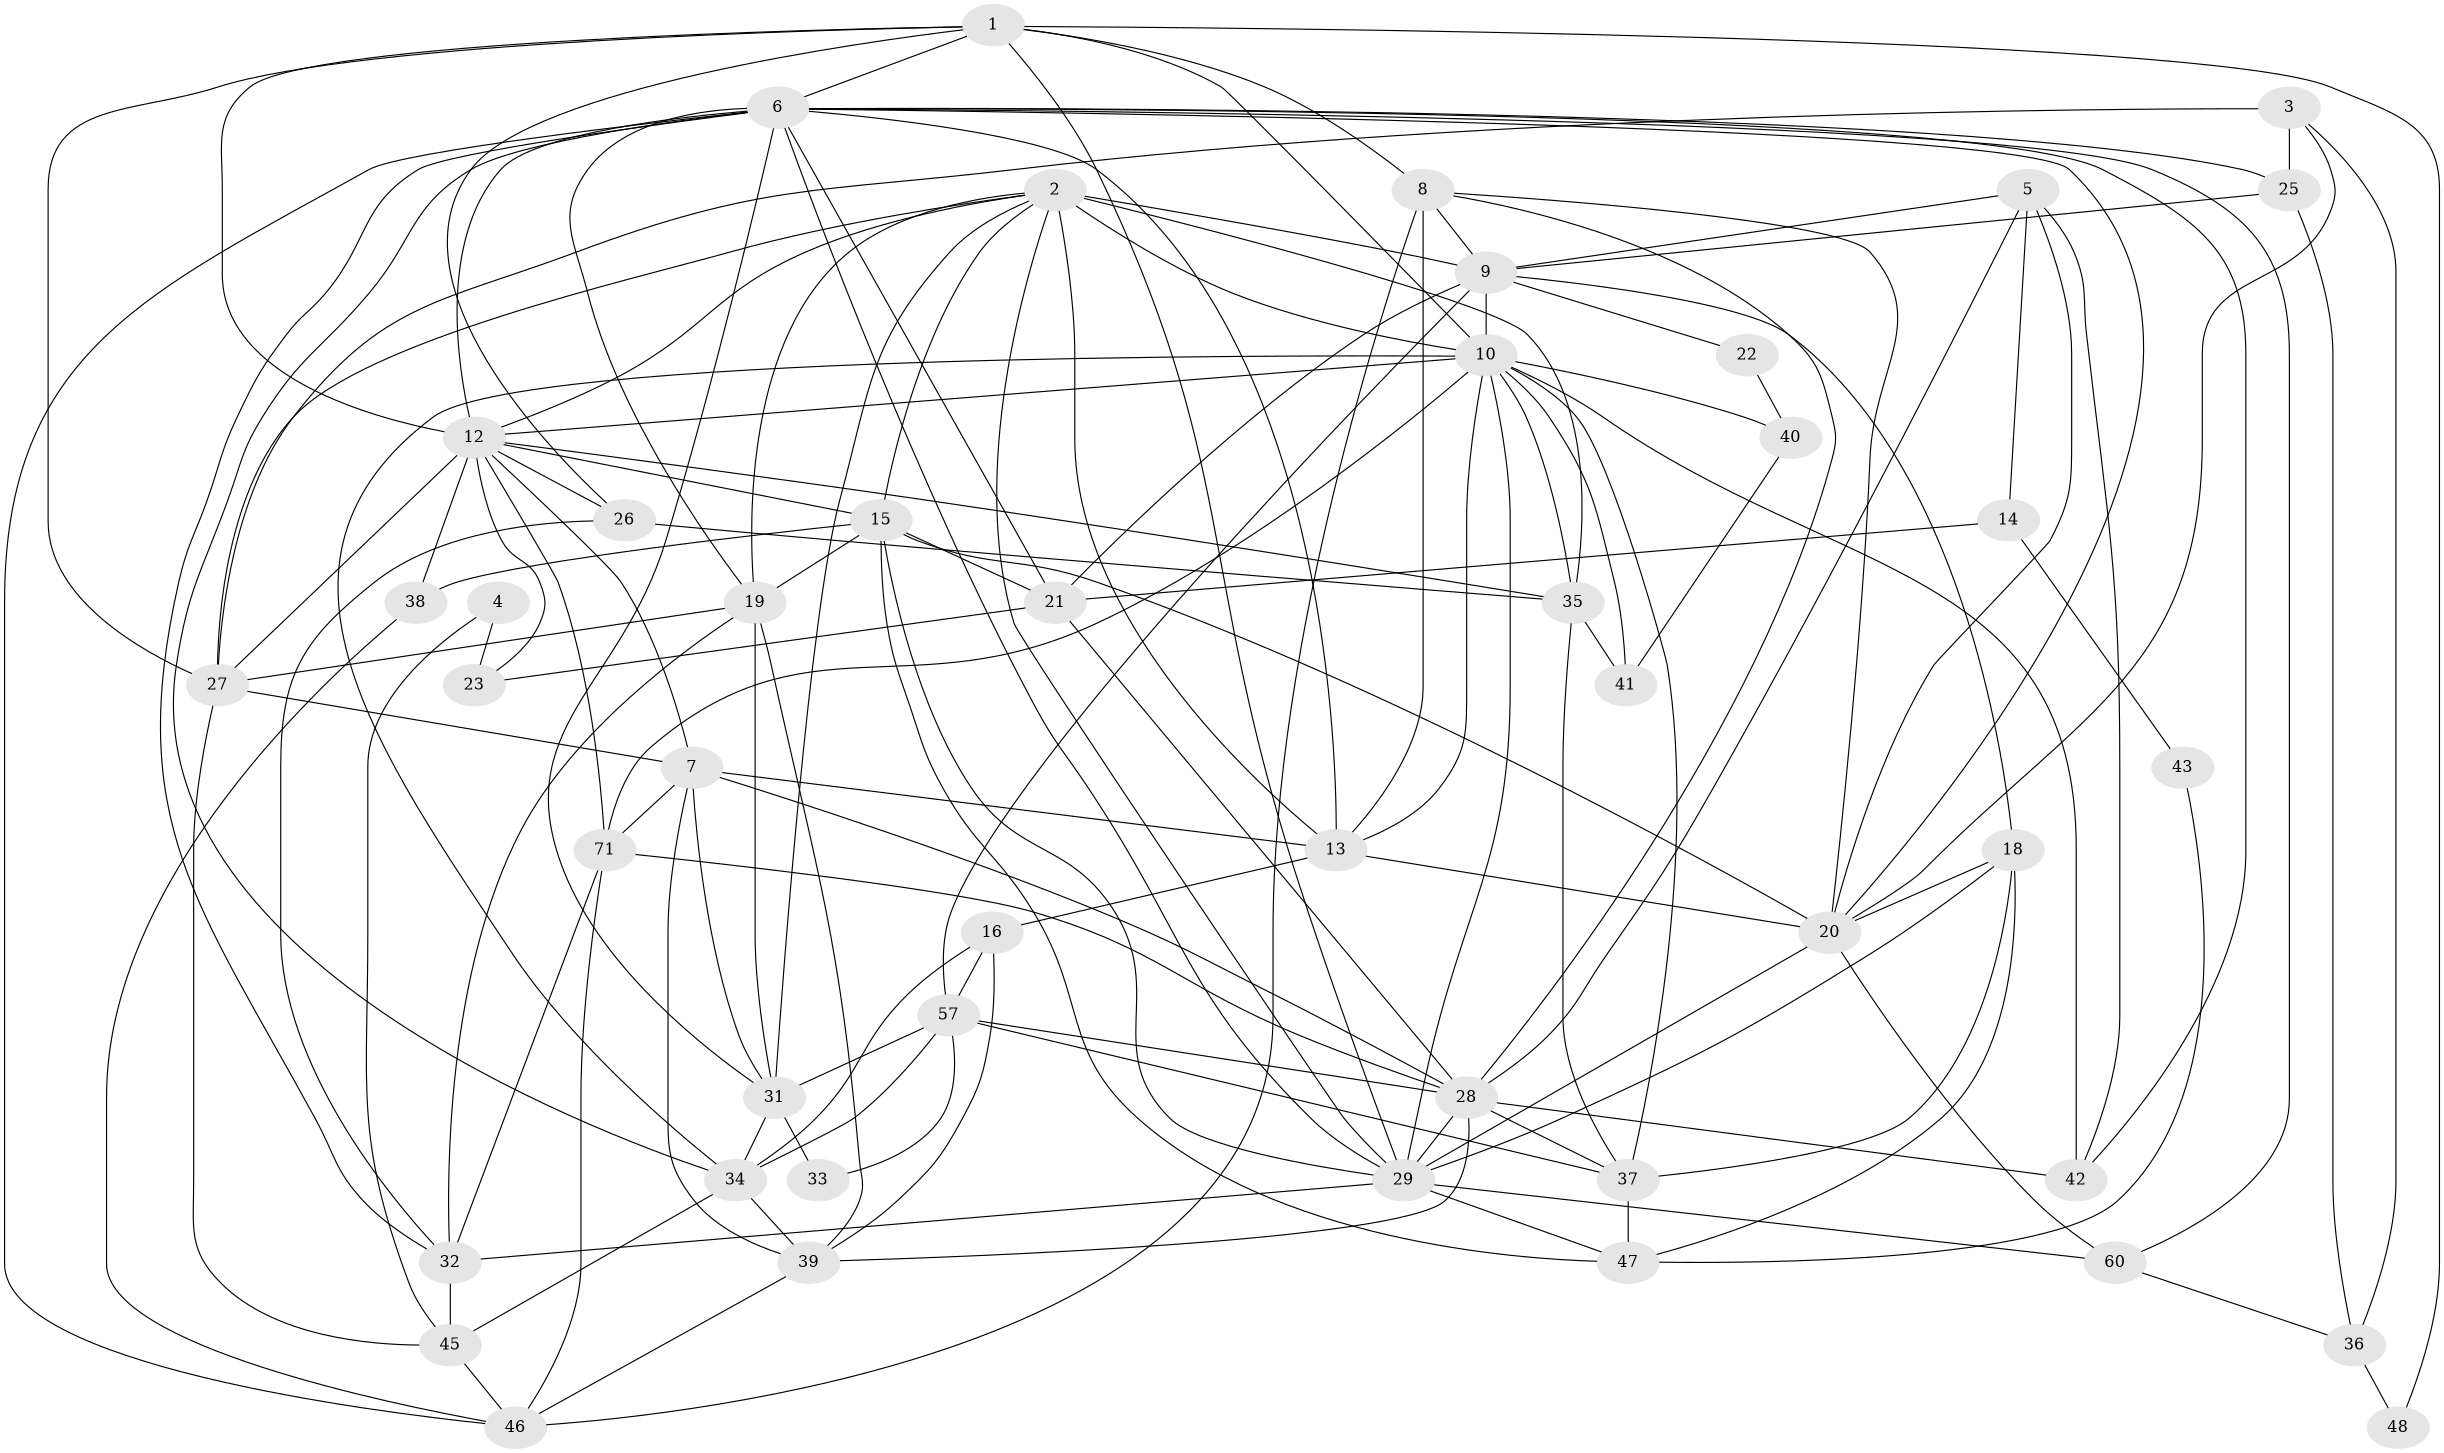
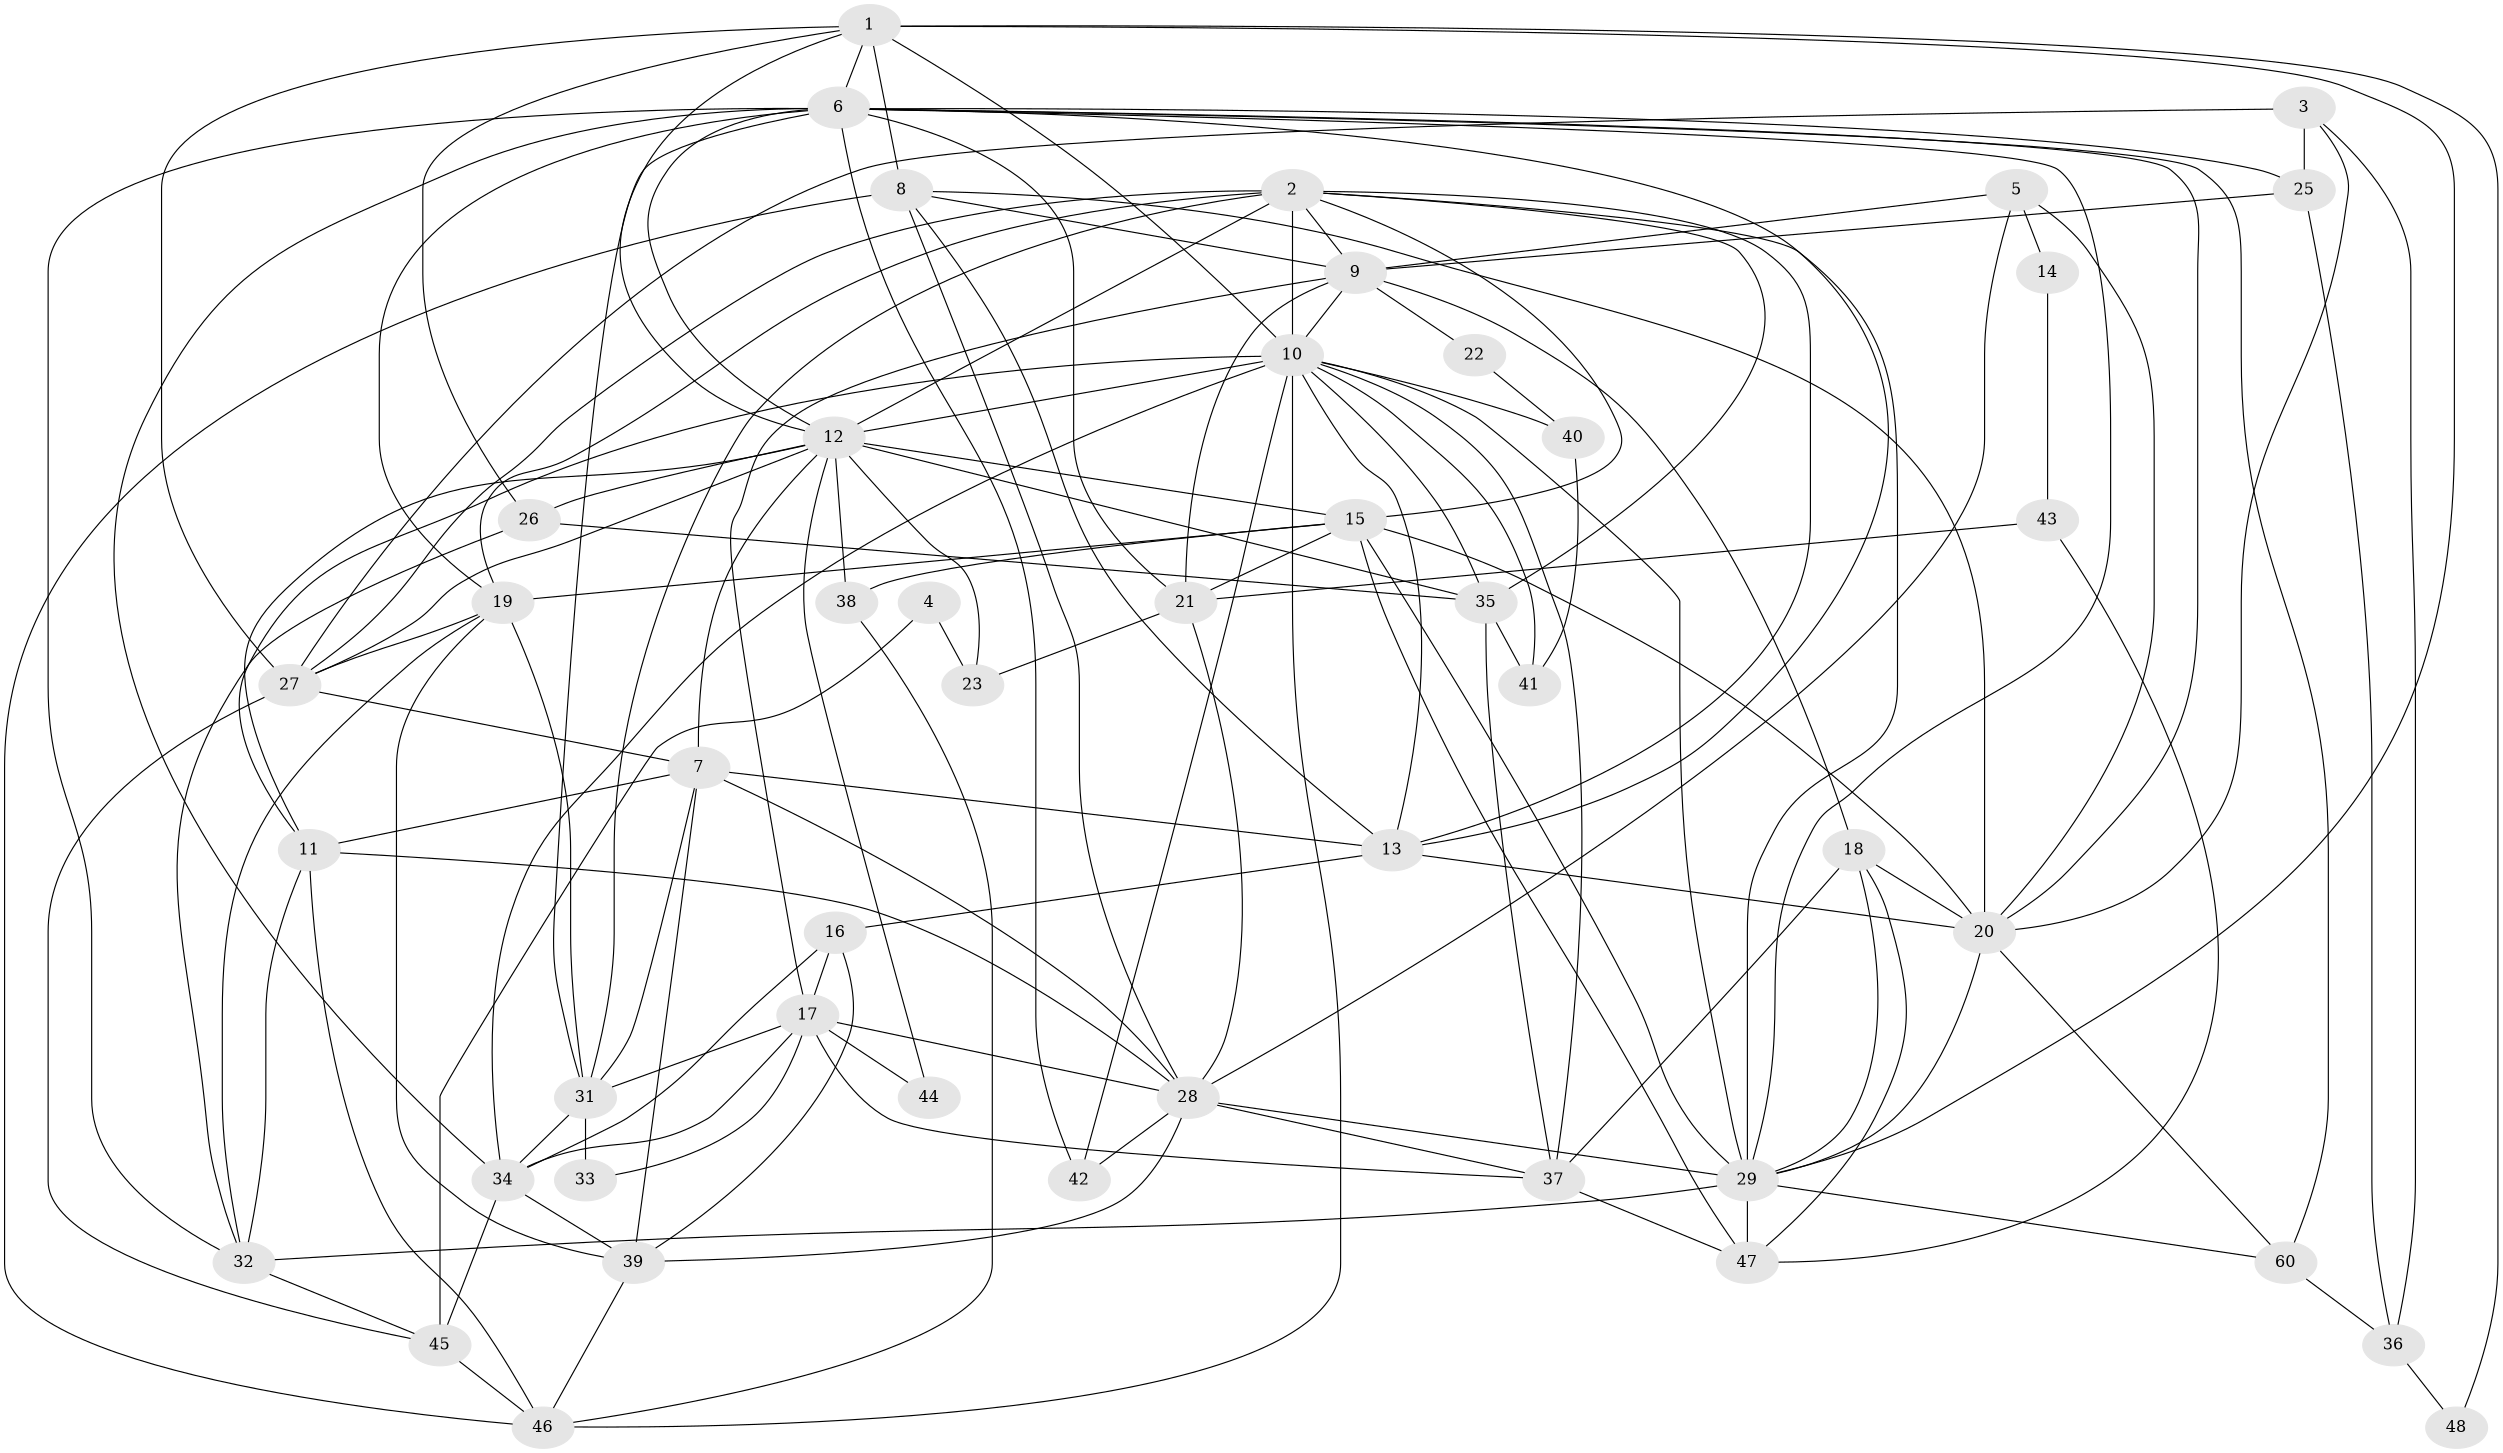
(1532, 561) -> (1617, 561)
(2118, 656) -> none
(5, 701) -> (1341, 1226)
(605, 850) -> (309, 850)
(949, 1015) -> (808, 1015)
none -> (929, 1098)
